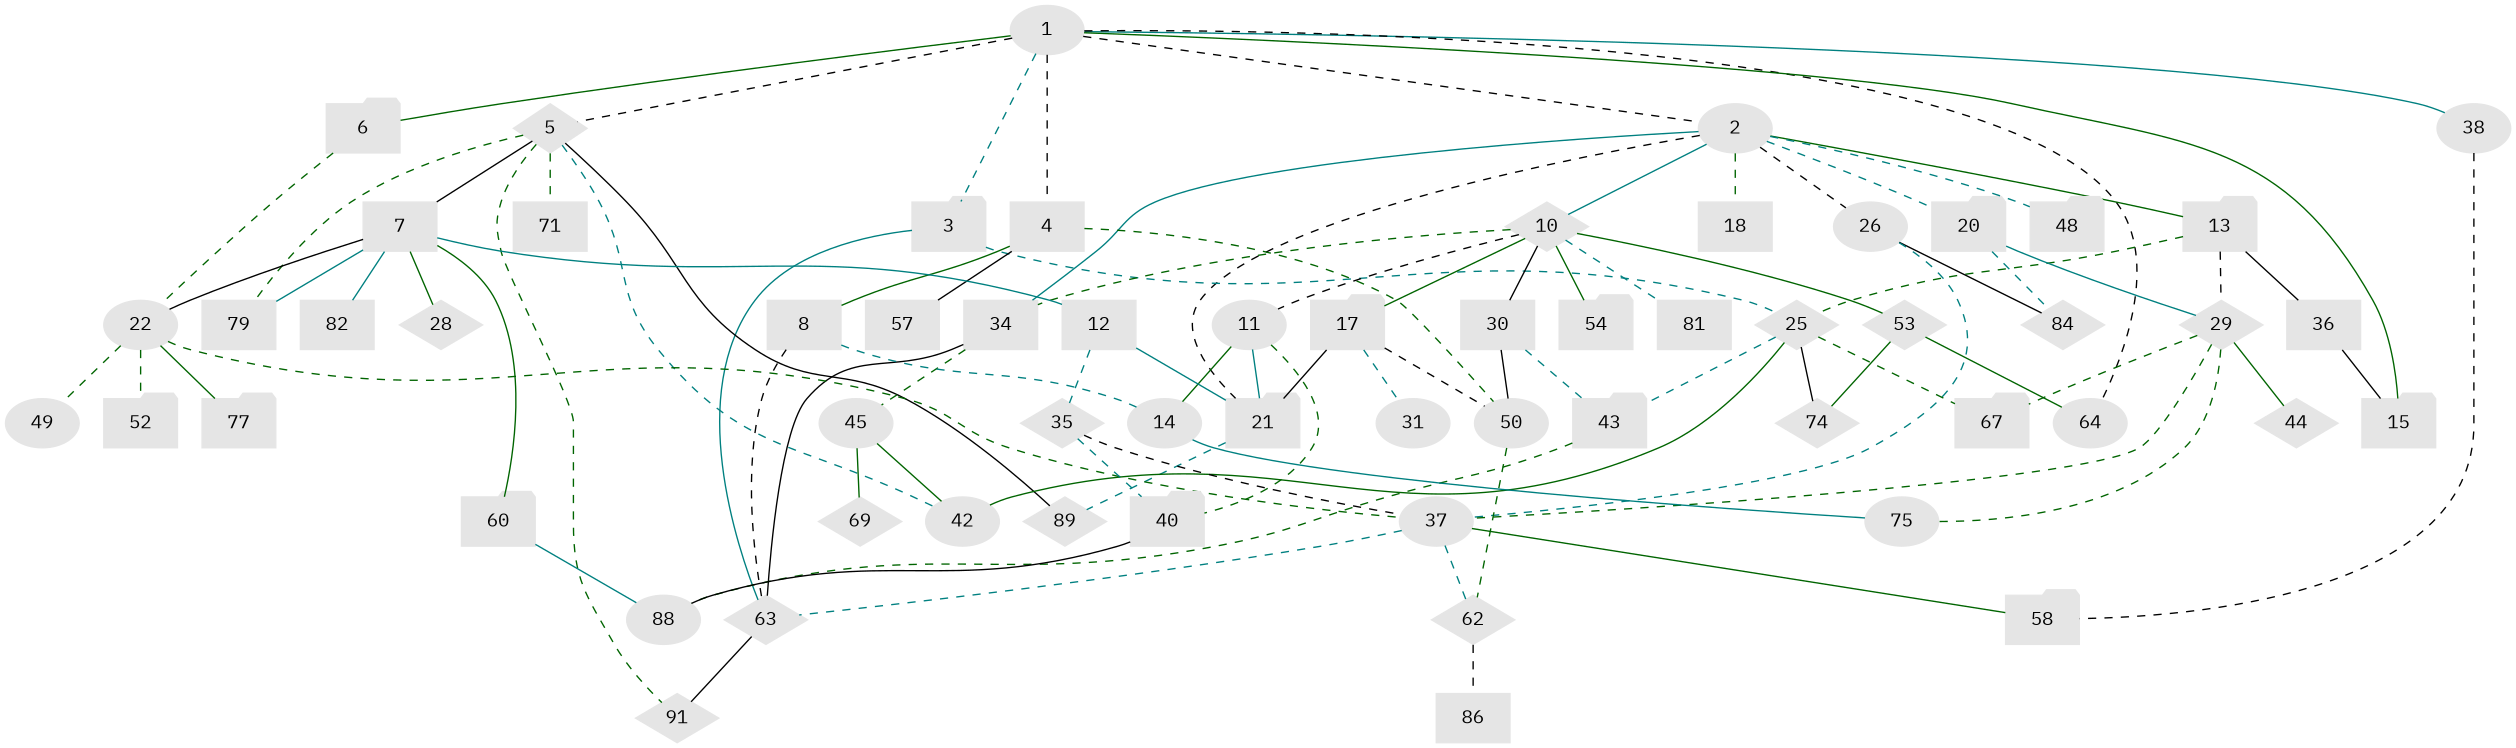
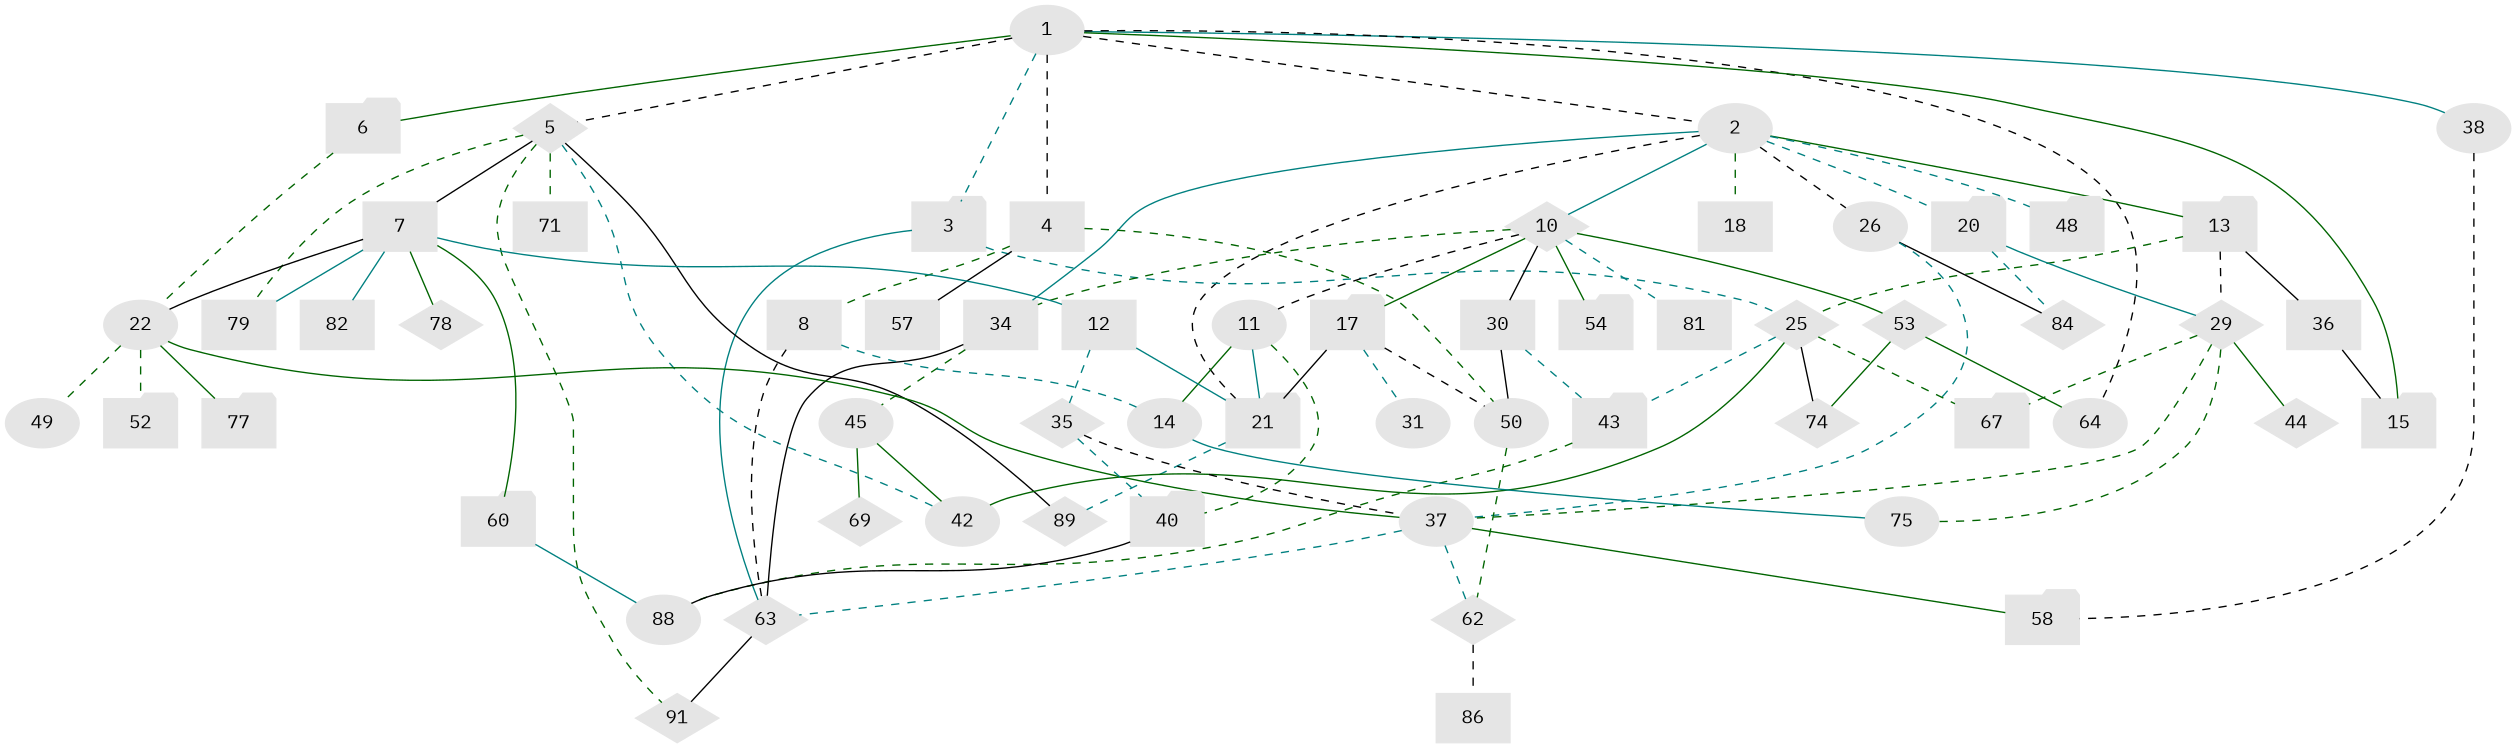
(909, 281) -> (909, 281)
(441, 325) -> (441, 325)
(760, 373) -> (760, 373)
